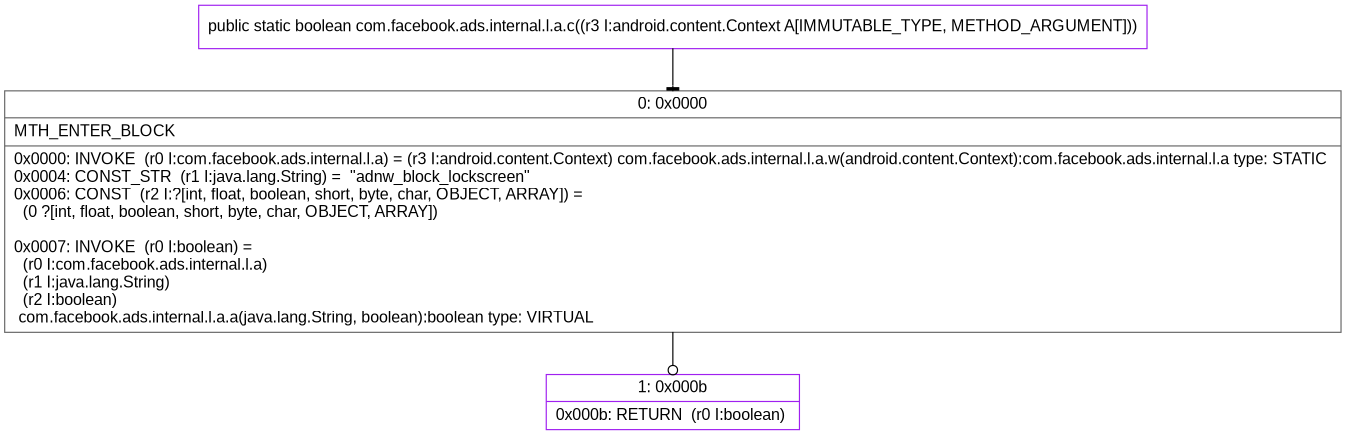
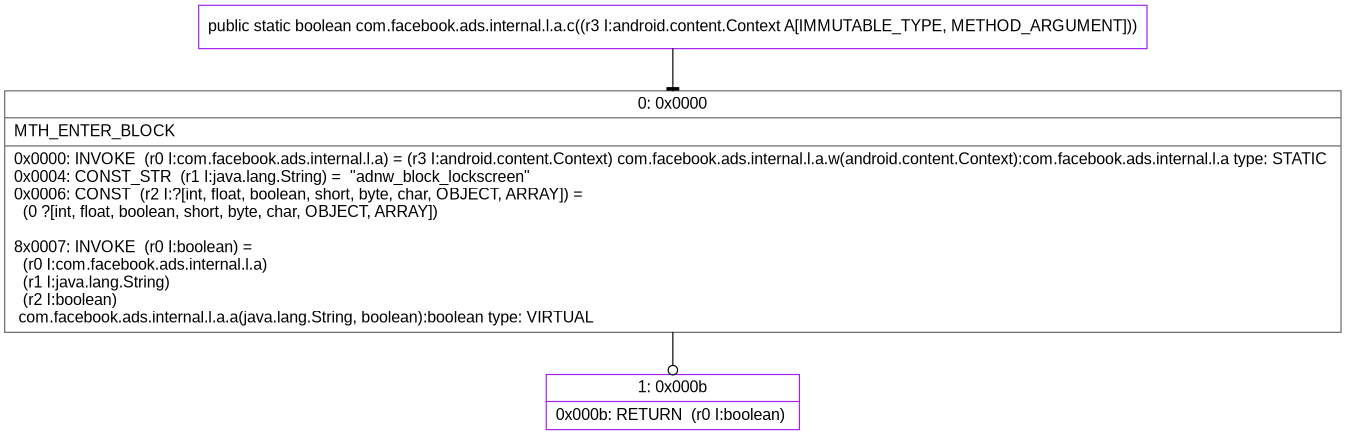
(136, 247) -> (136, 247)
